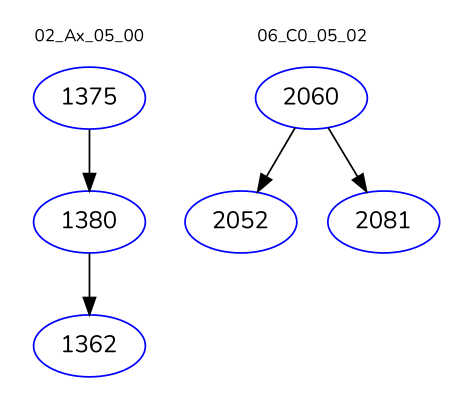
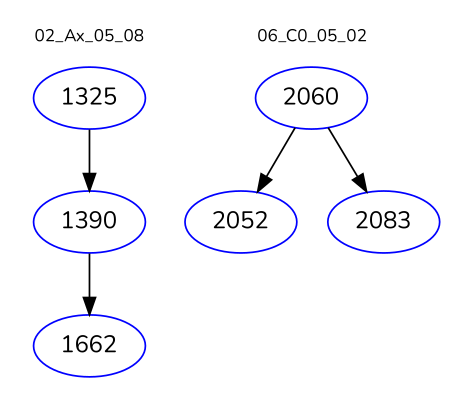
(89, 37) -> (89, 37)
(89, 98) -> (89, 98)
(89, 222) -> (89, 222)
(384, 222) -> (384, 222)
(89, 346) -> (89, 346)
